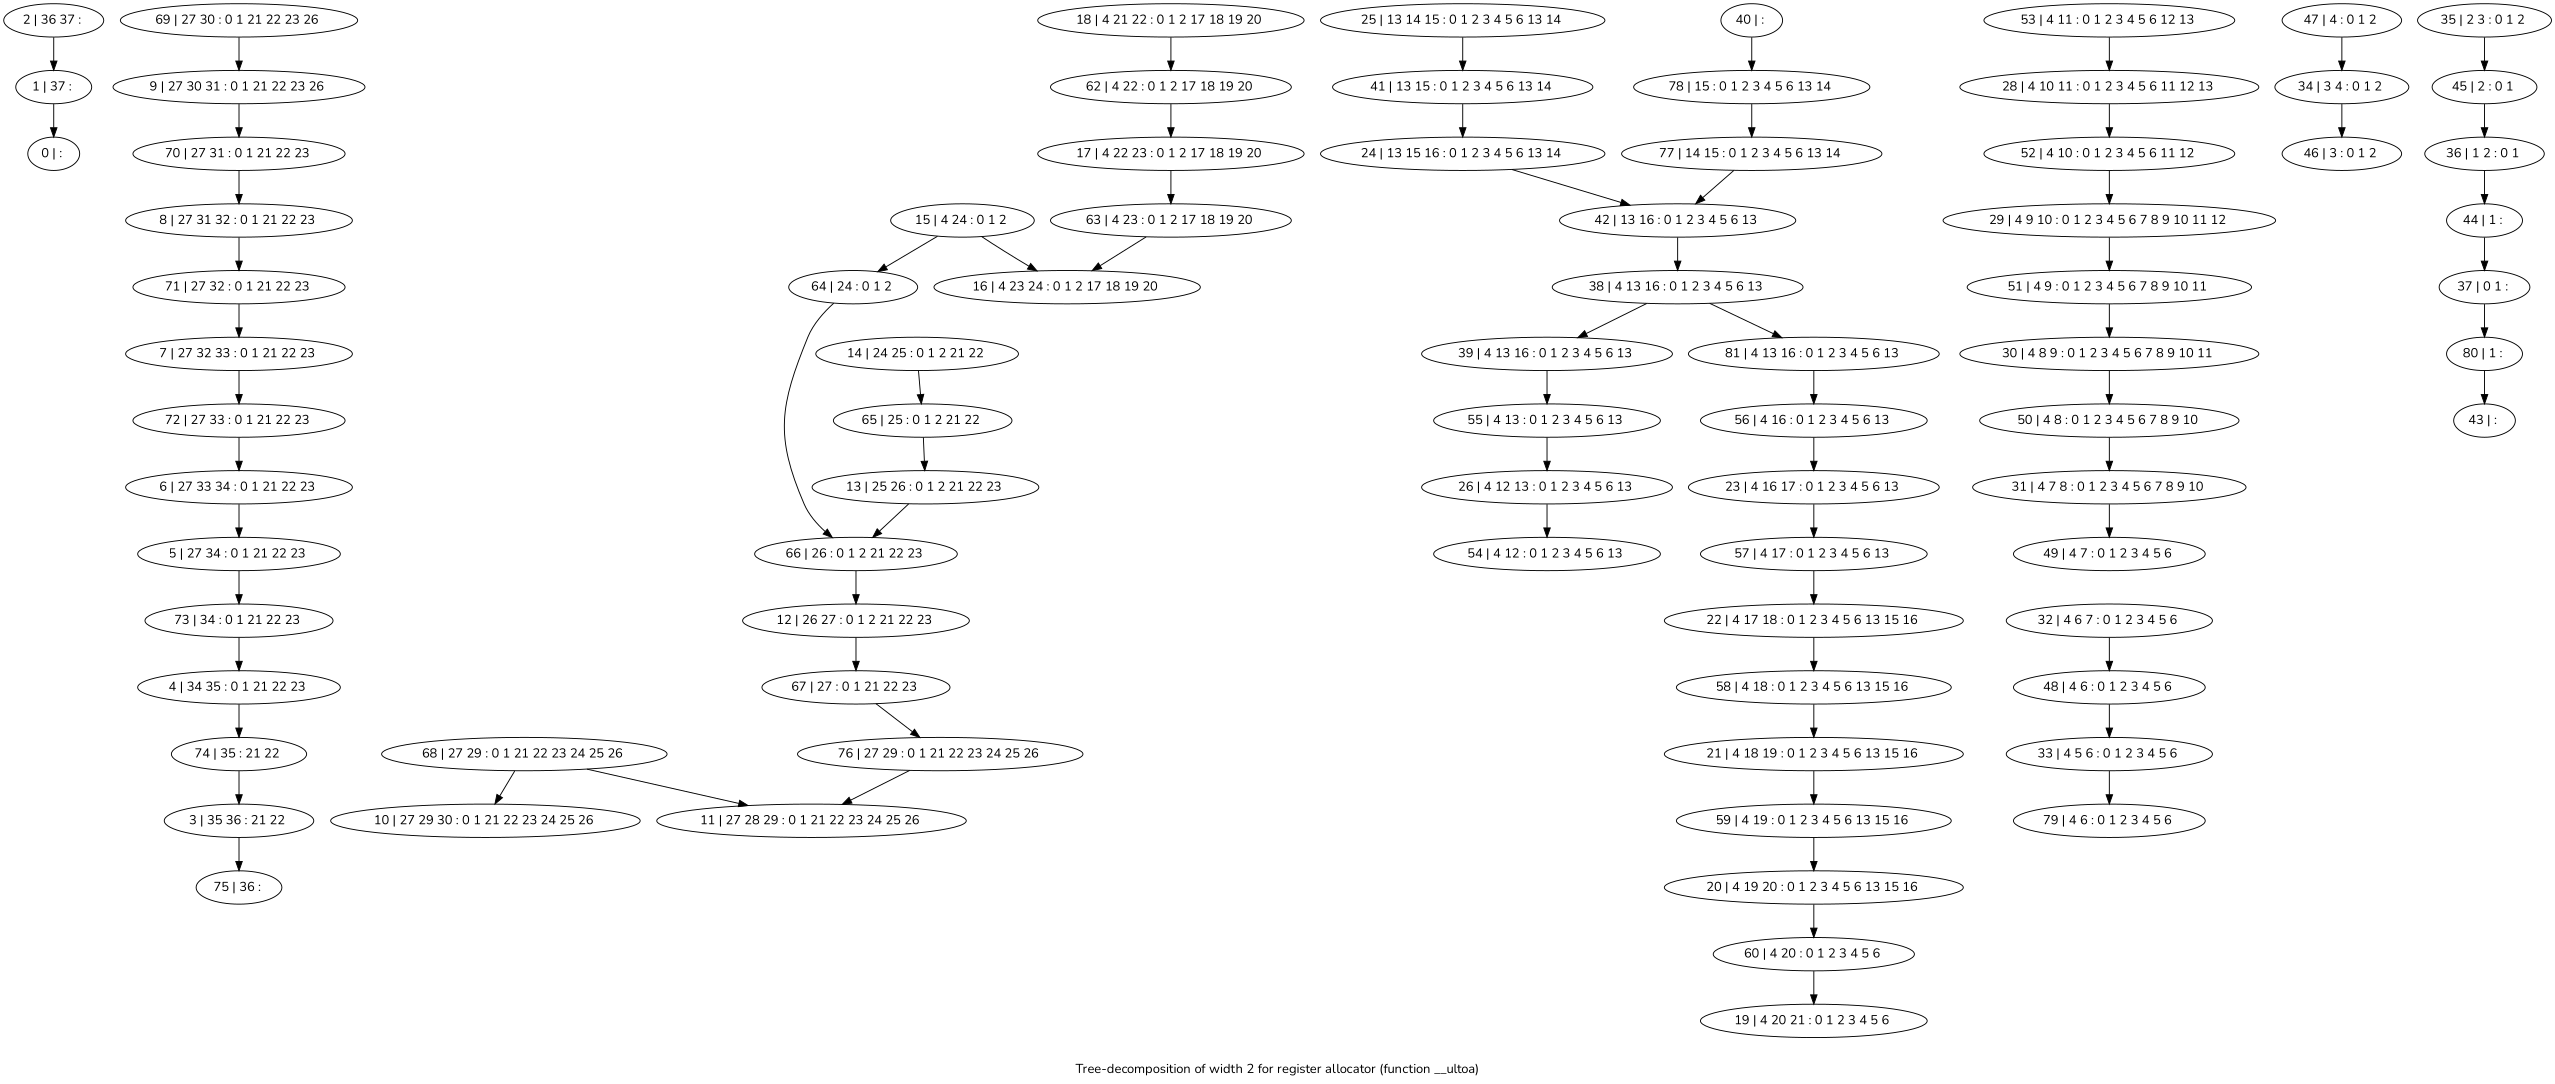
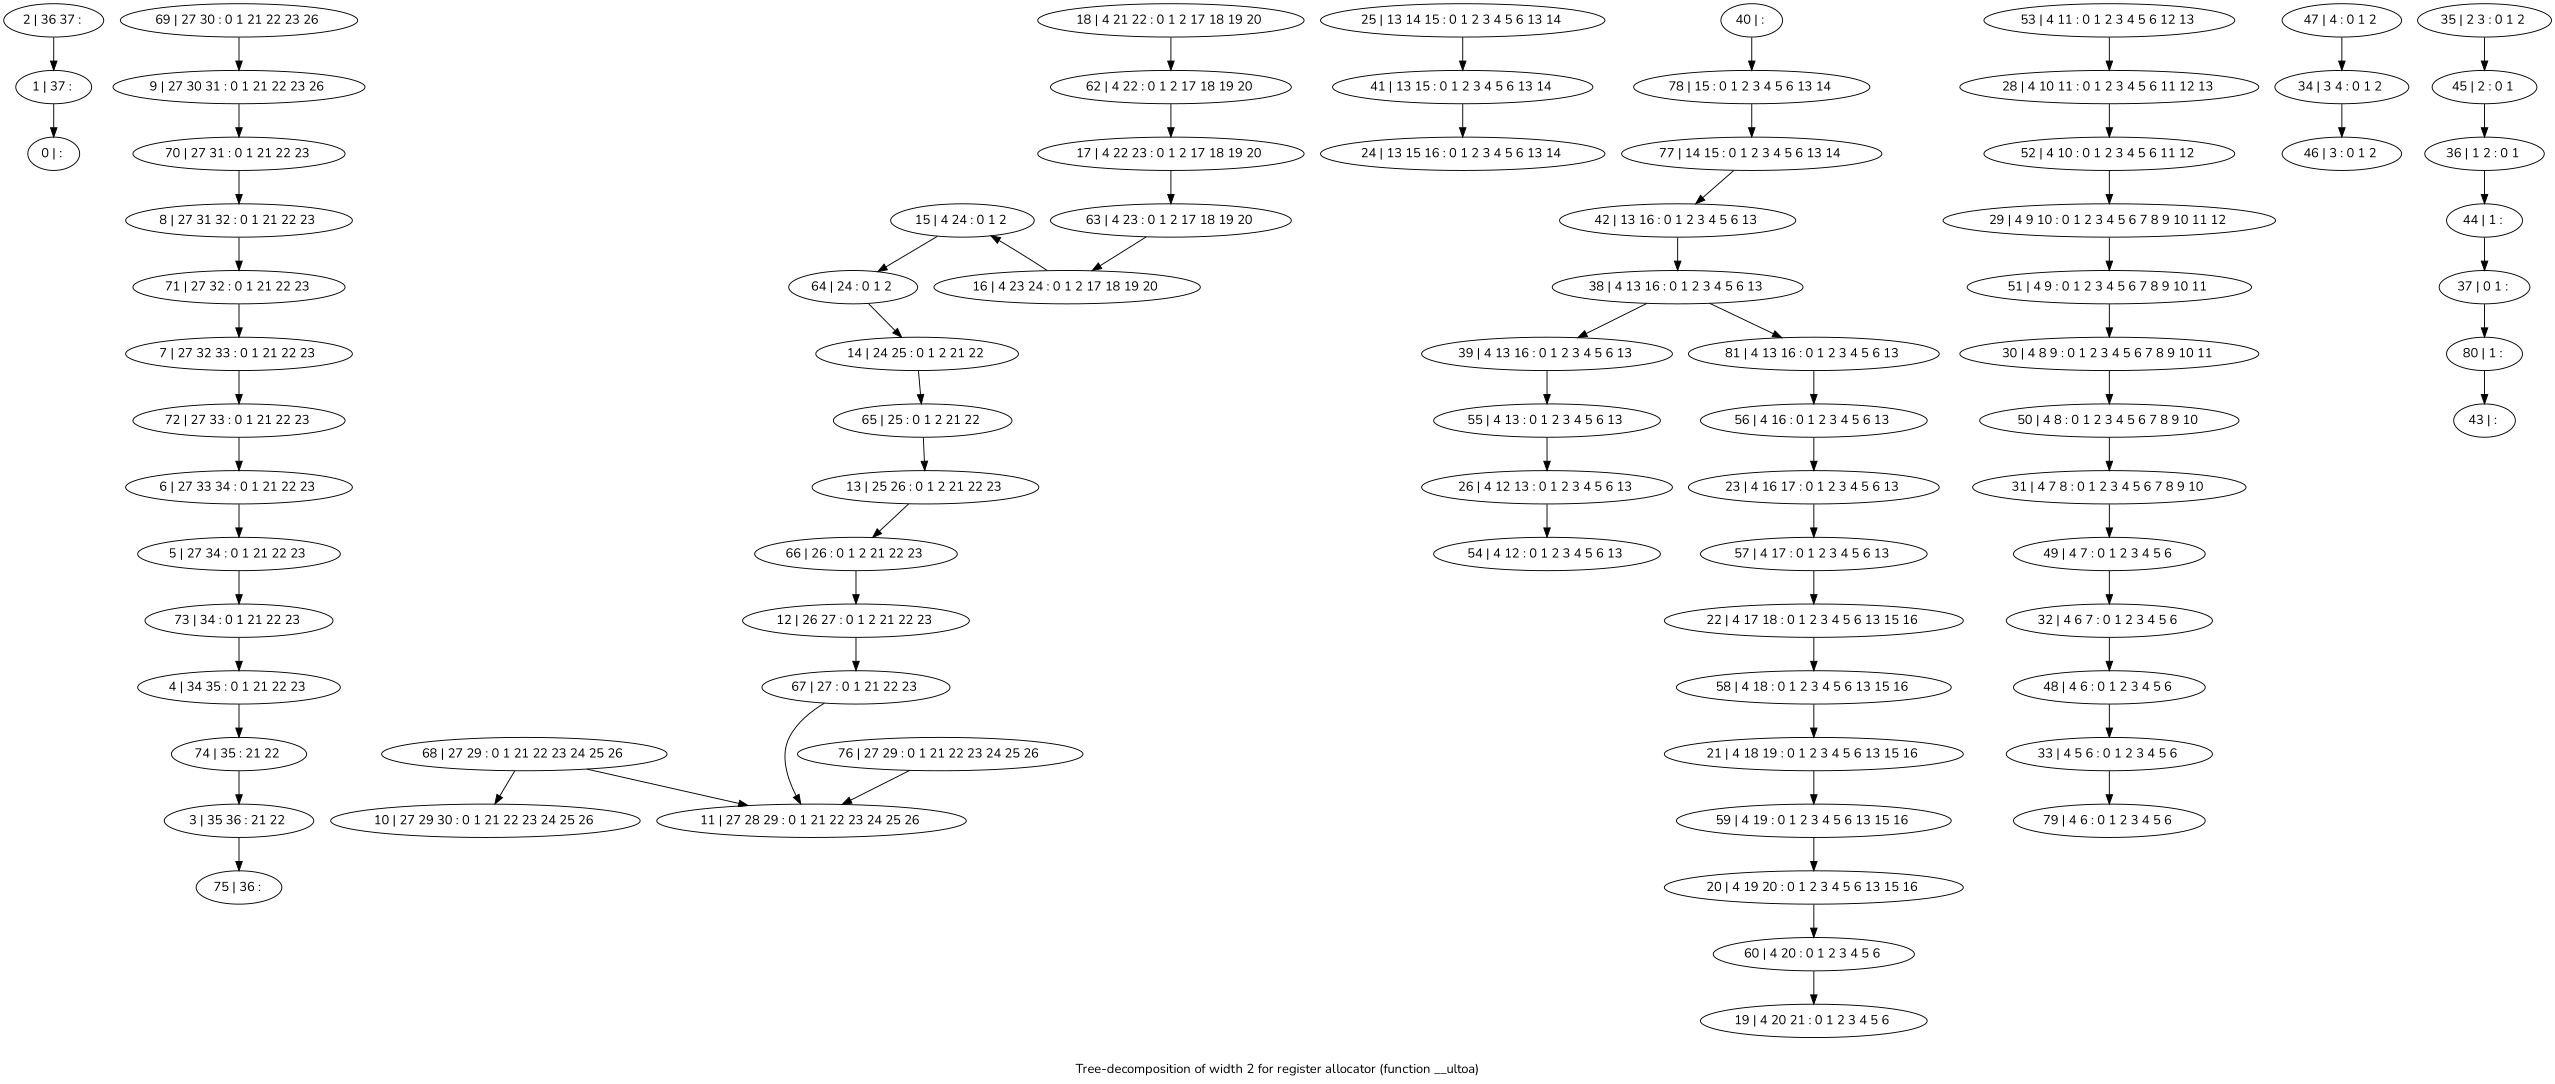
(1566, 186) -> none
(1005, 252) -> (1023, 255)
(785, 416) -> (882, 317)
none -> (2109, 583)
(894, 718) -> (787, 743)
